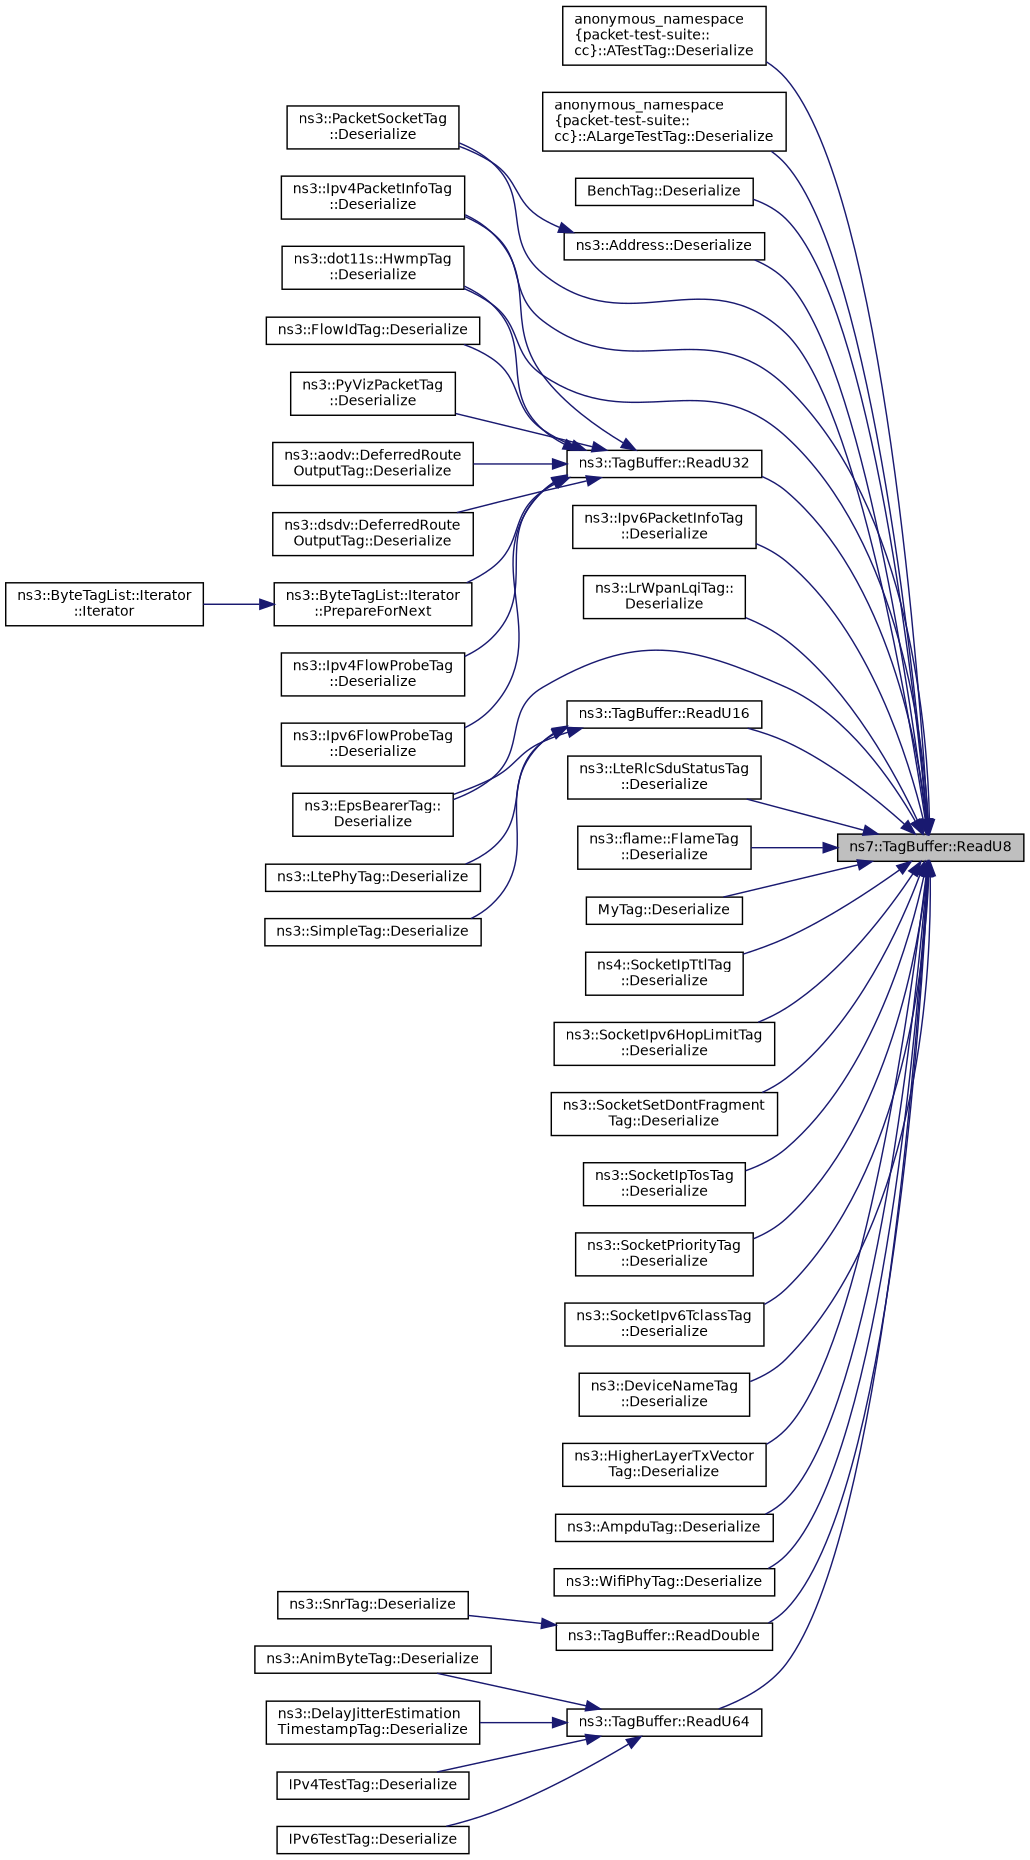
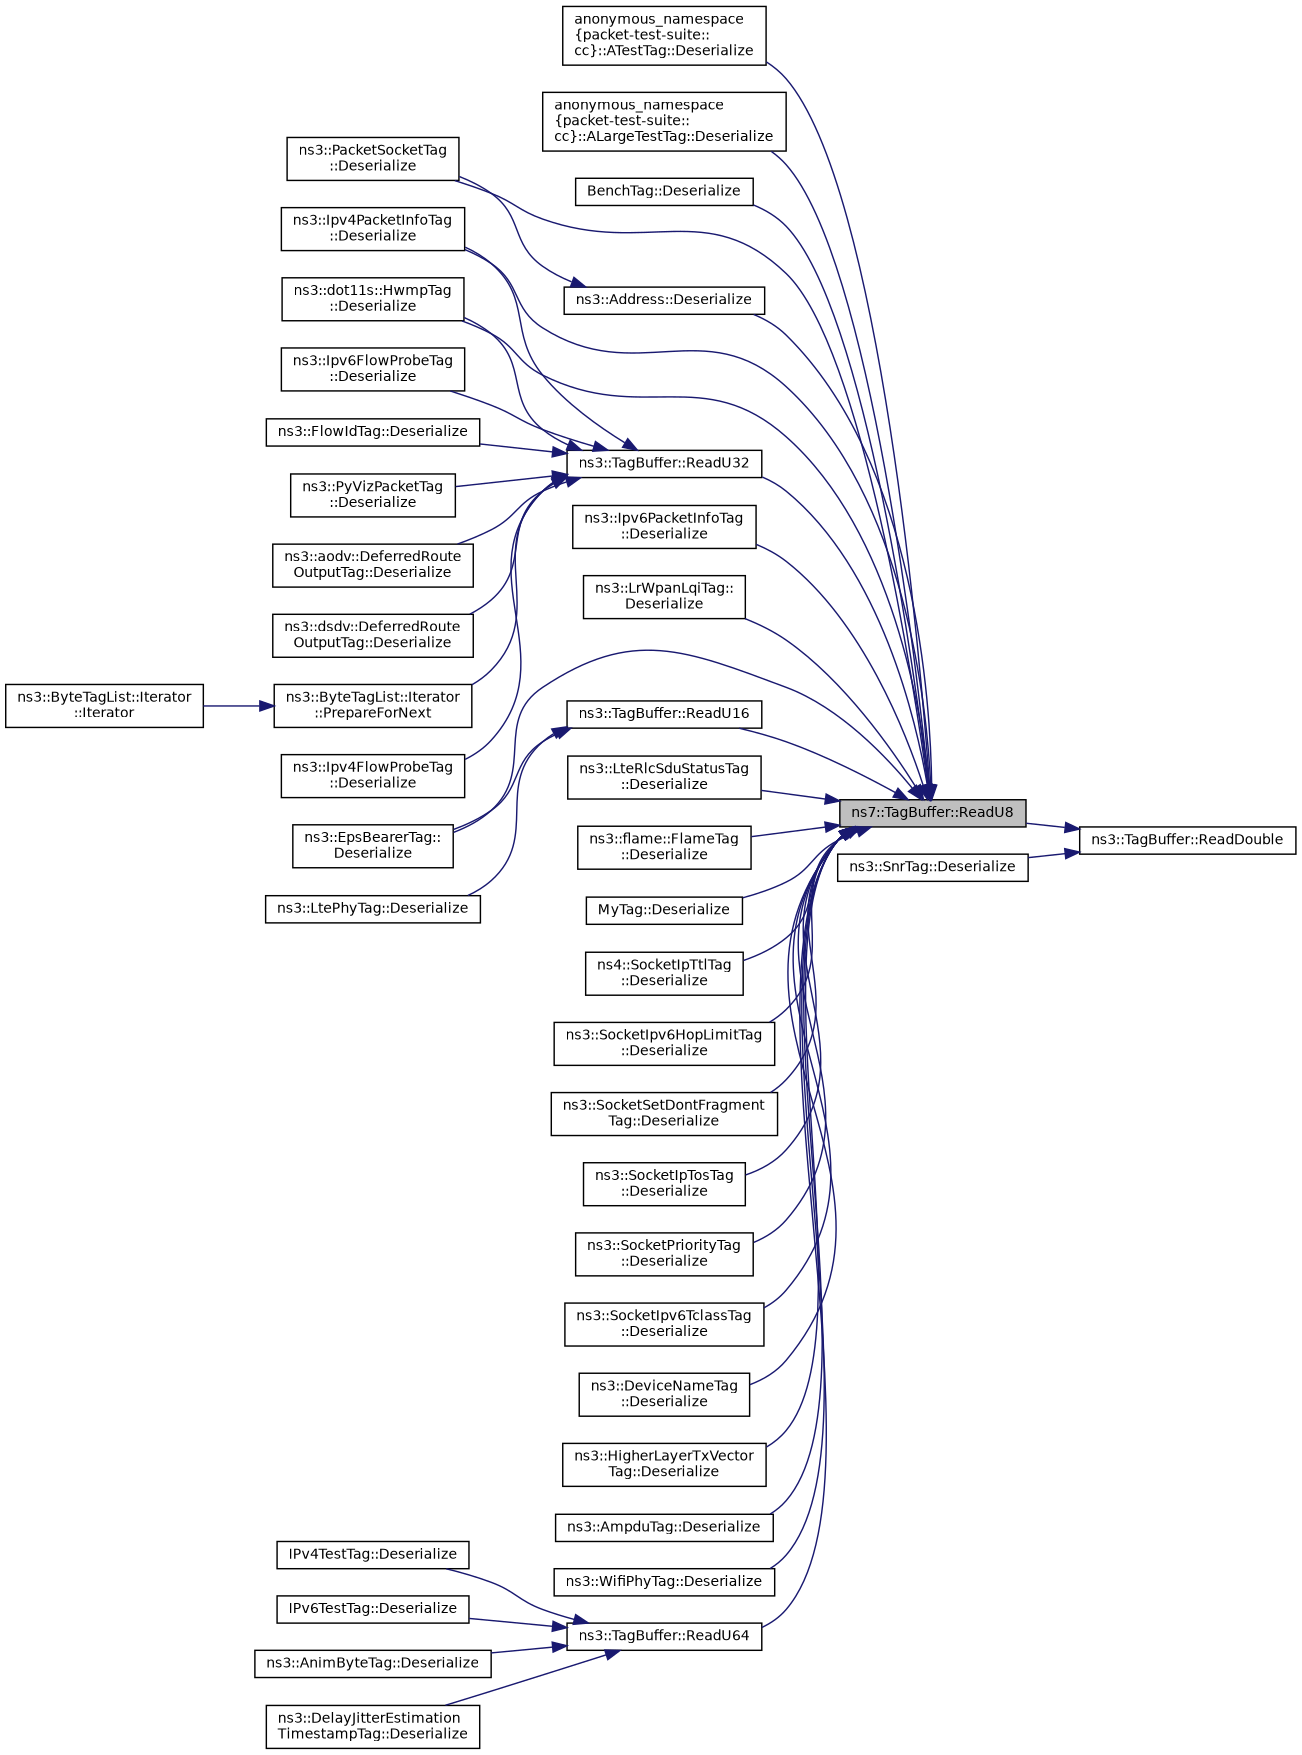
(373, 932) -> none
(892, 1263) -> (1046, 825)
